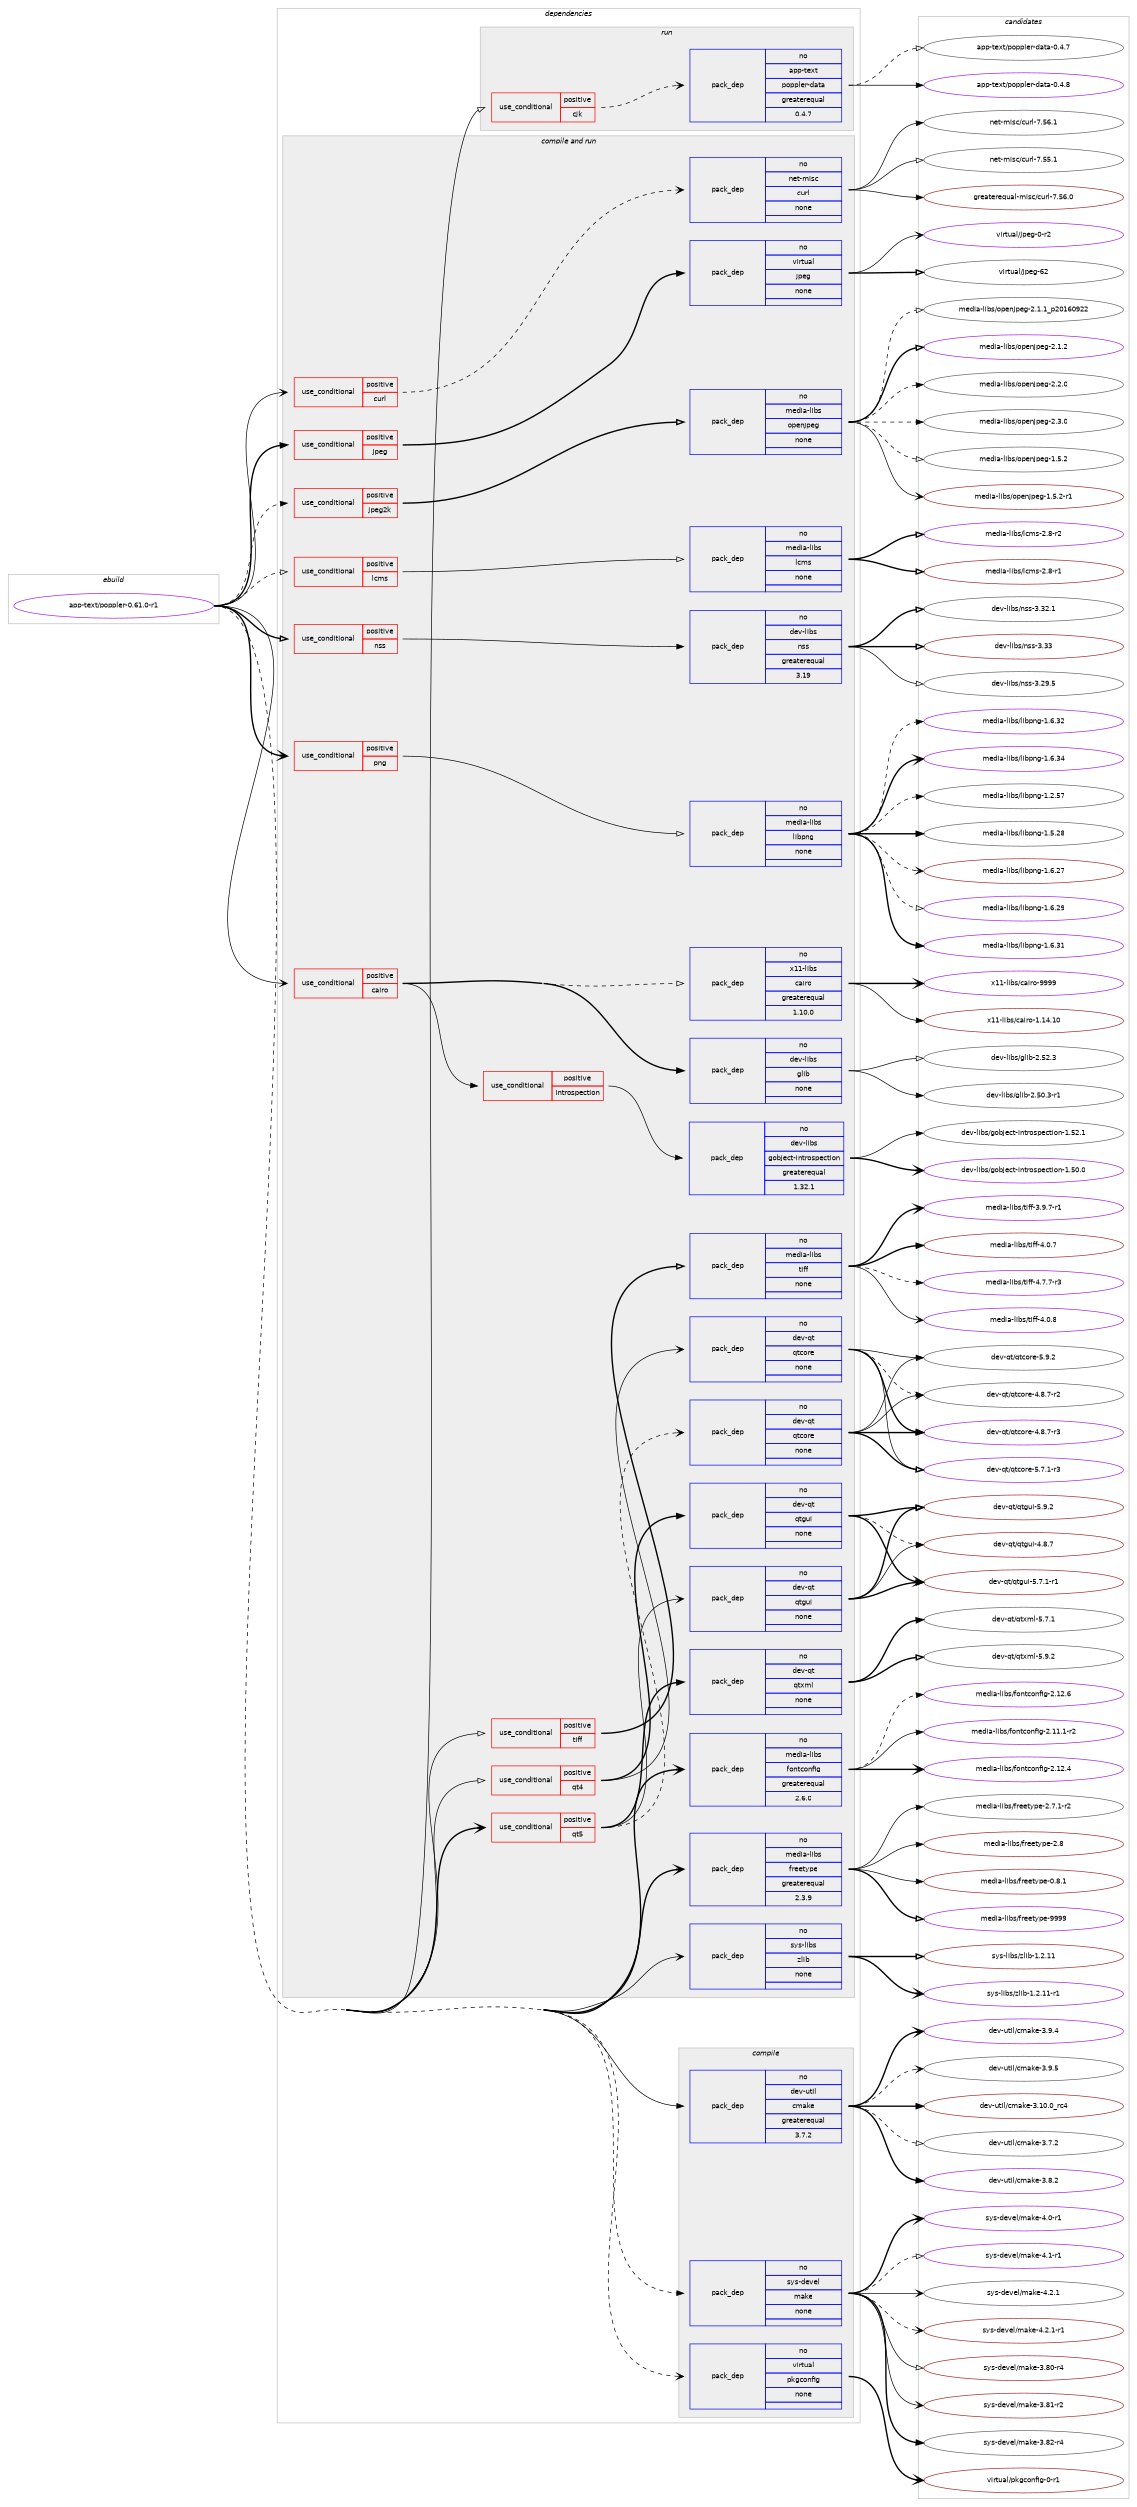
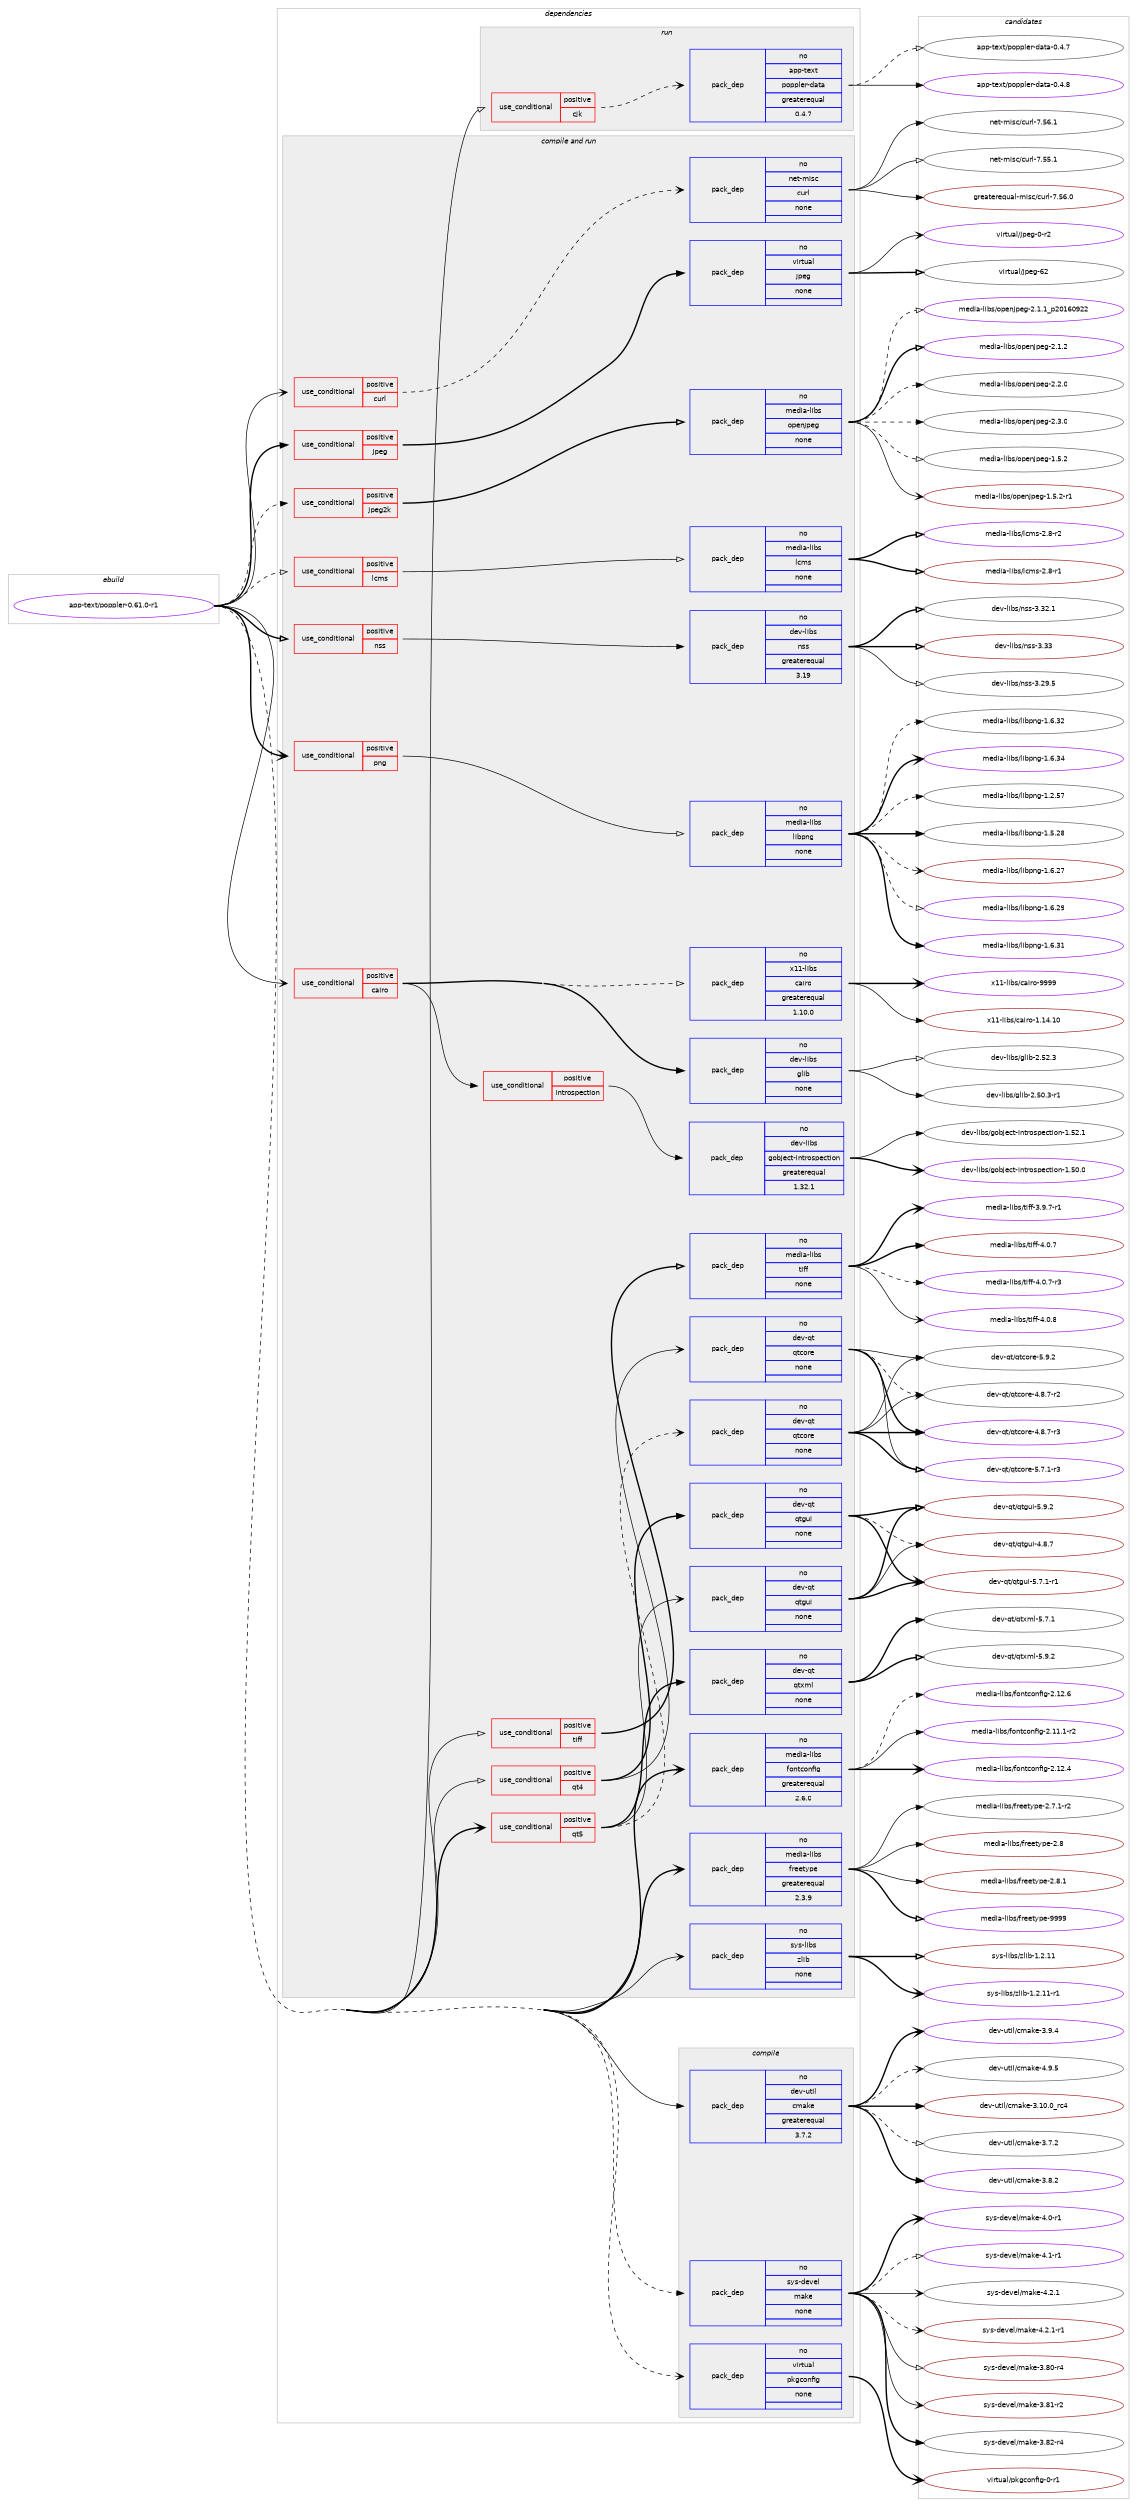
(1024, 310) -> (1024, 310)
(1024, 721) -> (1024, 721)
(1024, 1283) -> (1024, 1283)
(1024, 1882) -> (1024, 1882)
(1024, 2069) -> (1024, 2069)
